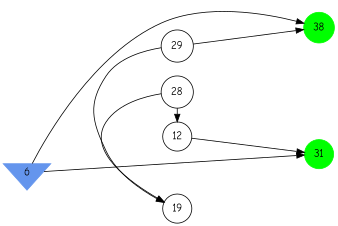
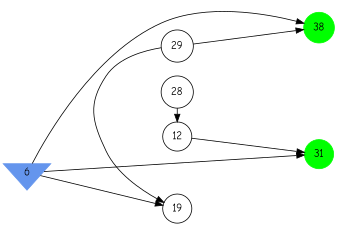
(104, 128) -> (98, 190)
